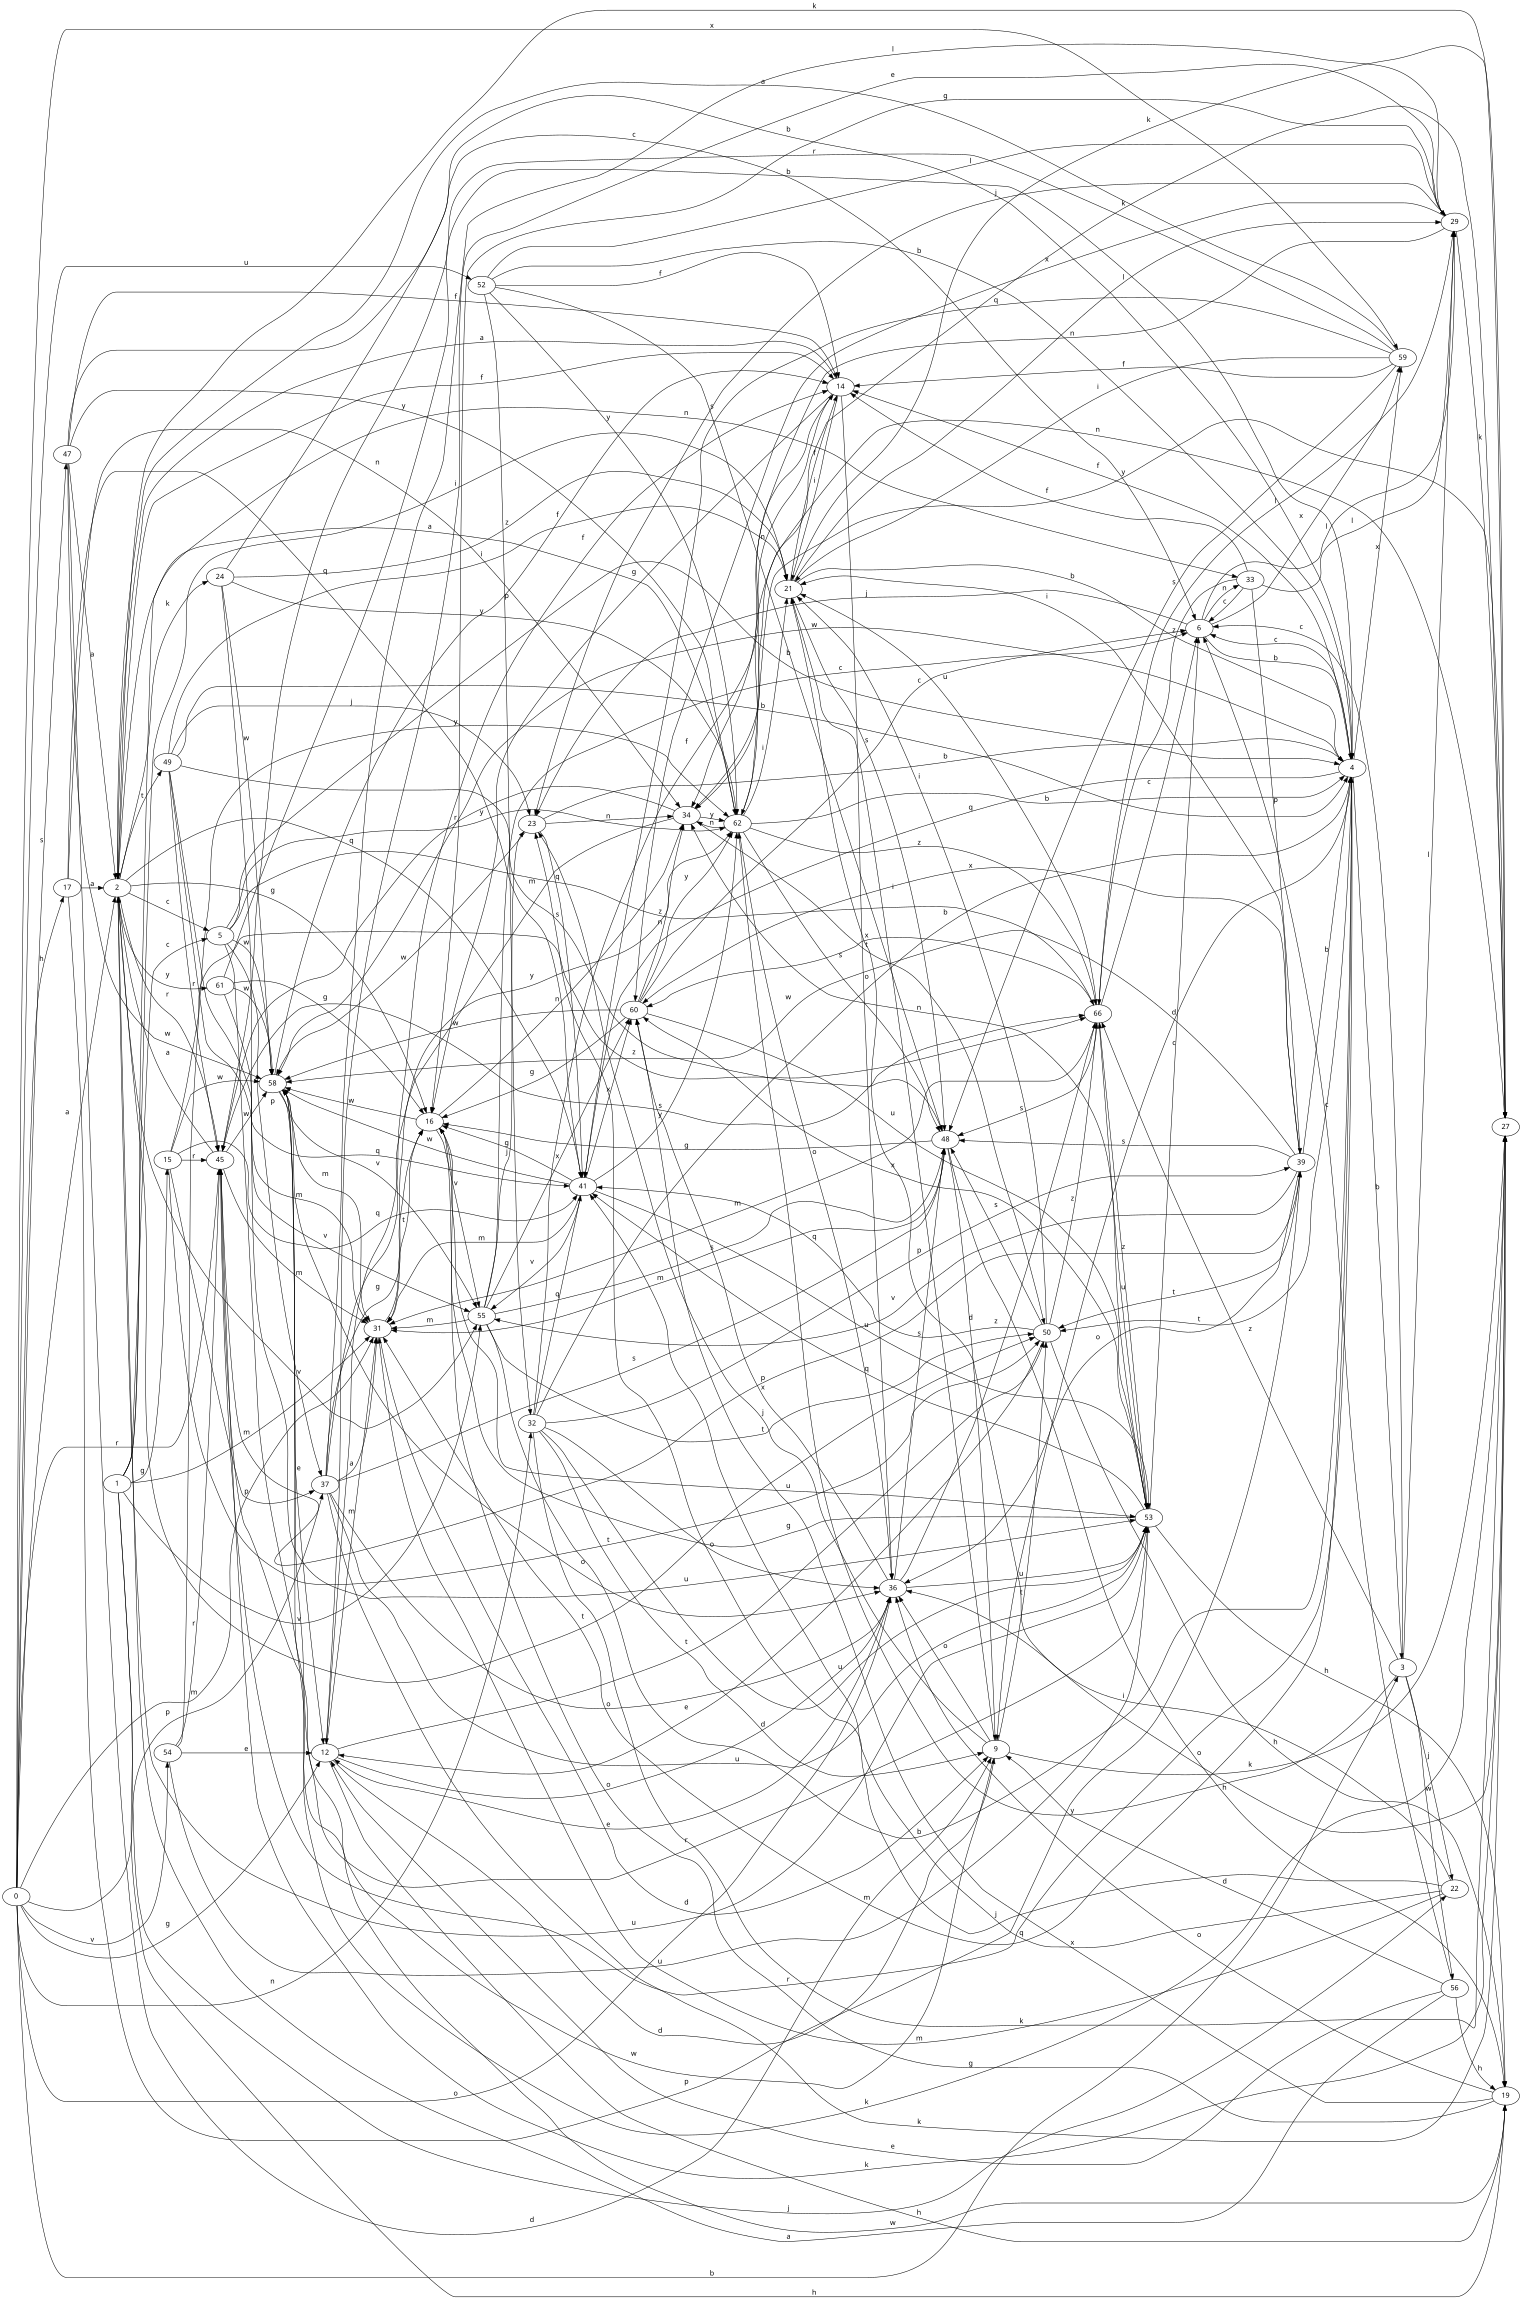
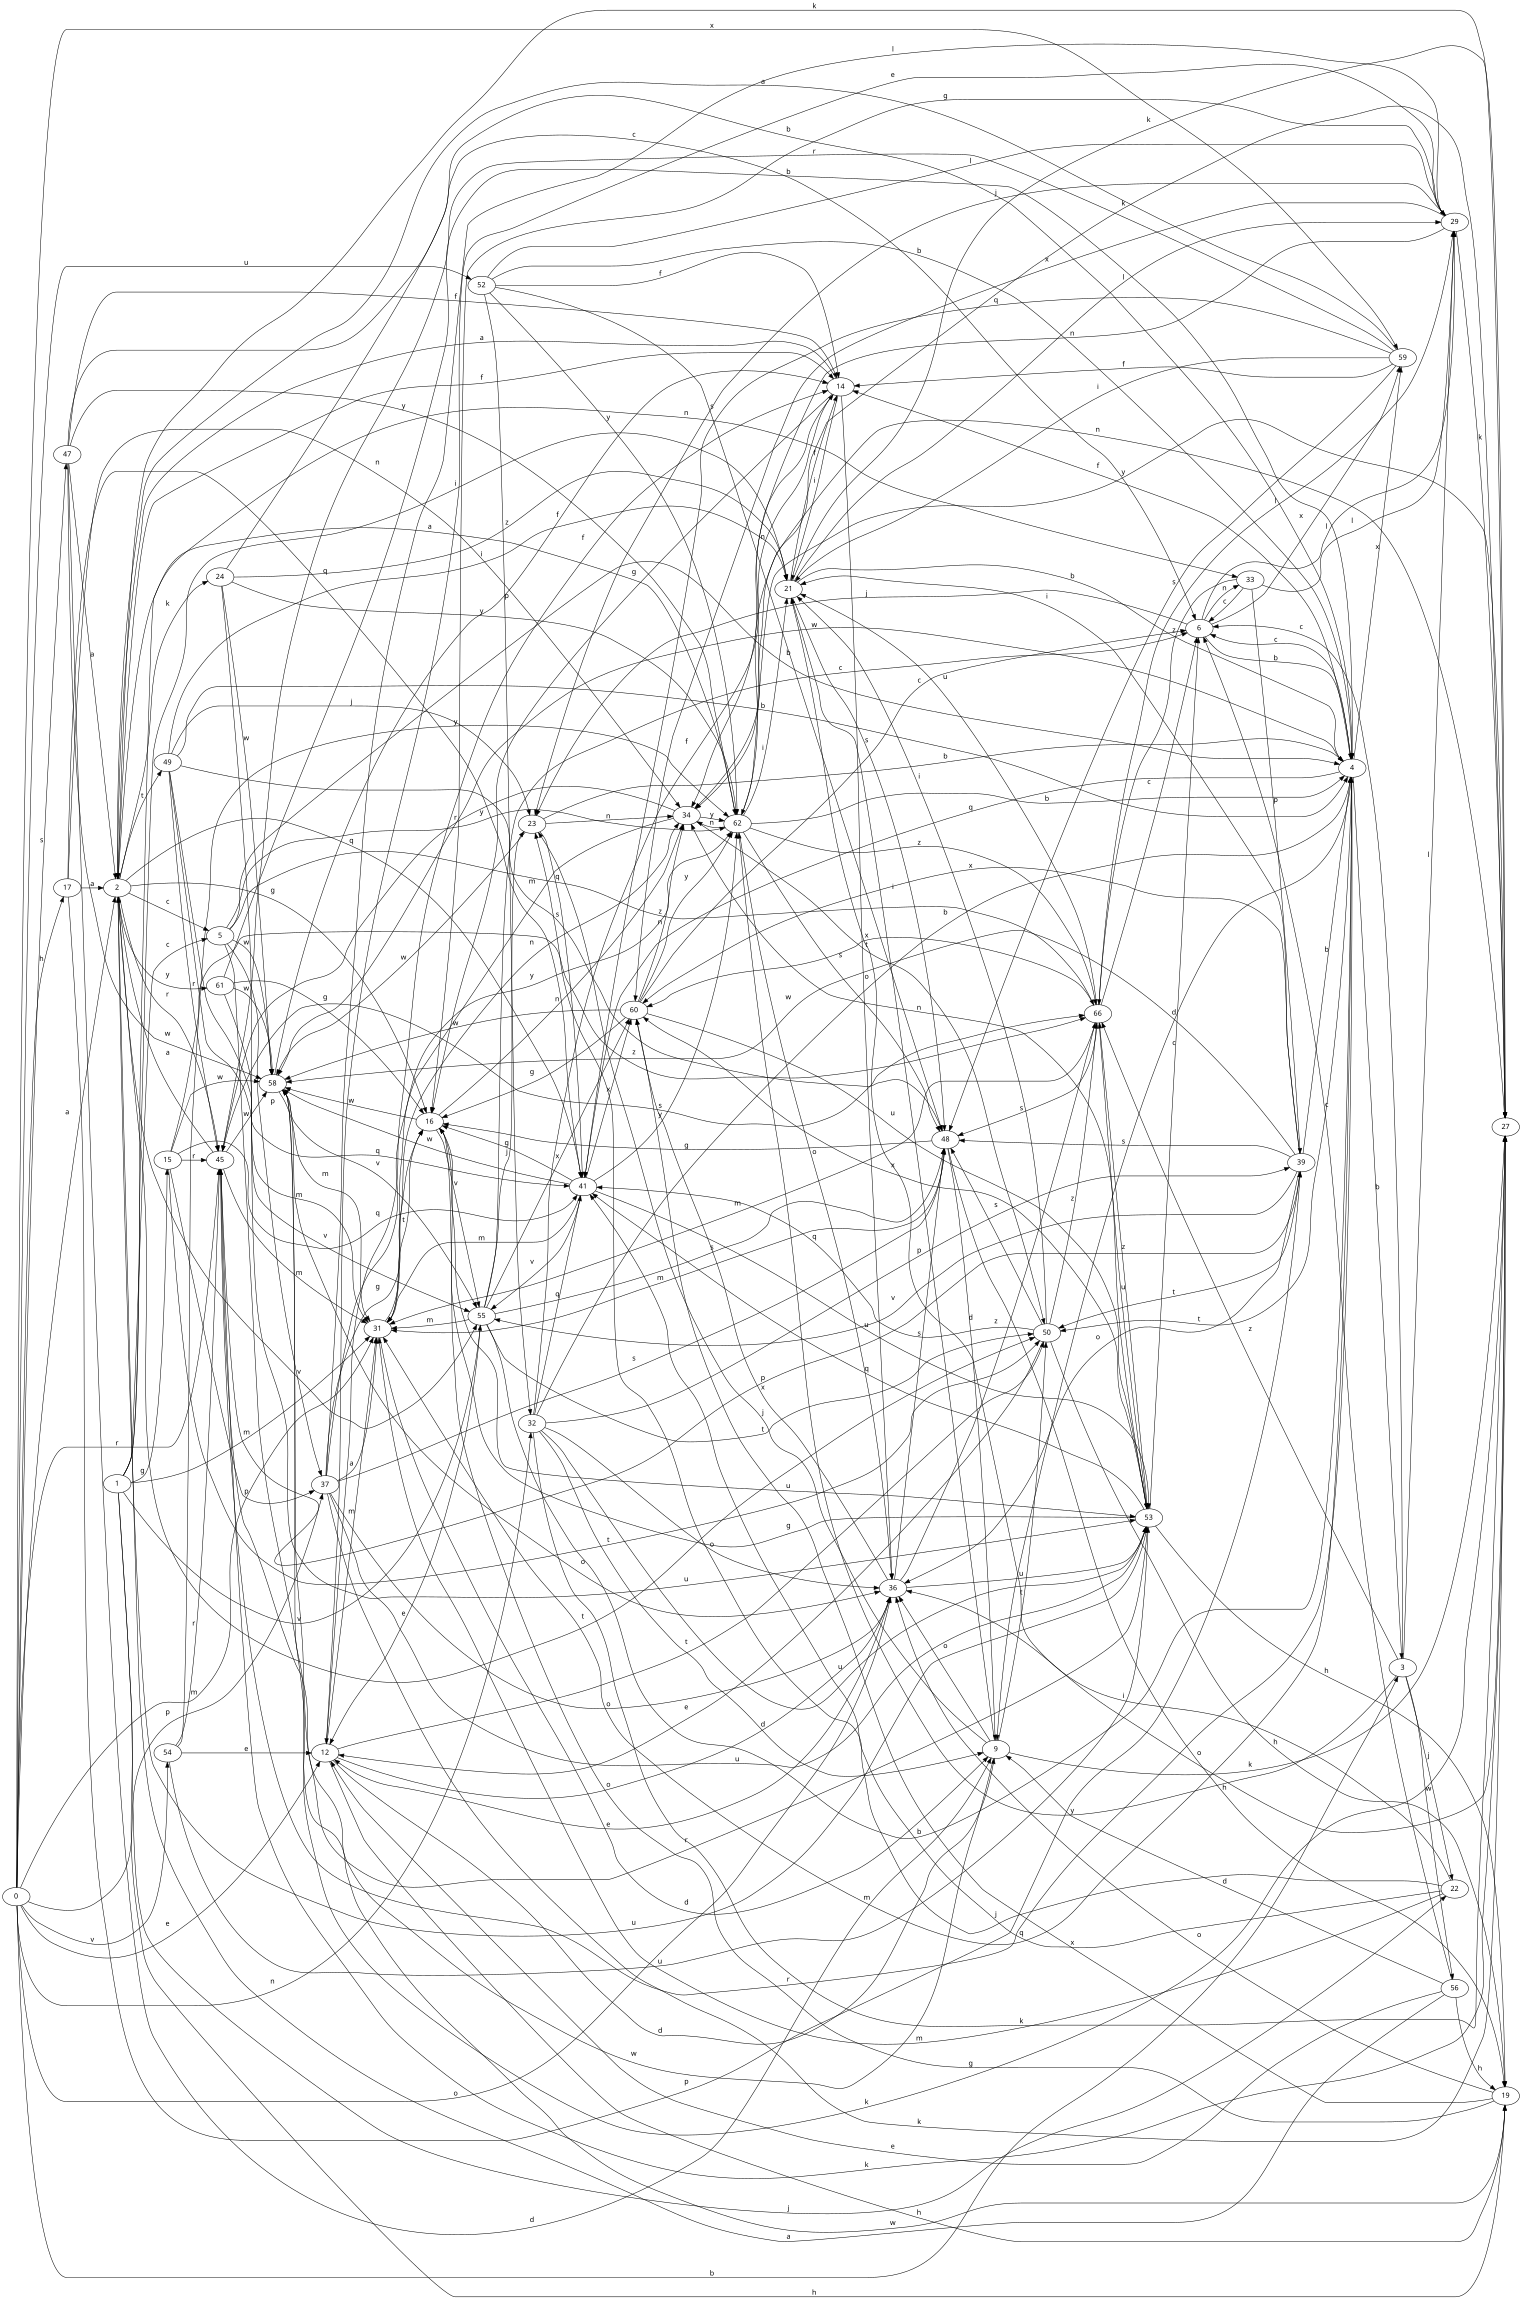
(1062, 504) -> none
none -> (463, 1036)
(299, 1512) -> (437, 1544)
(168, 1924) -> (168, 1924)
